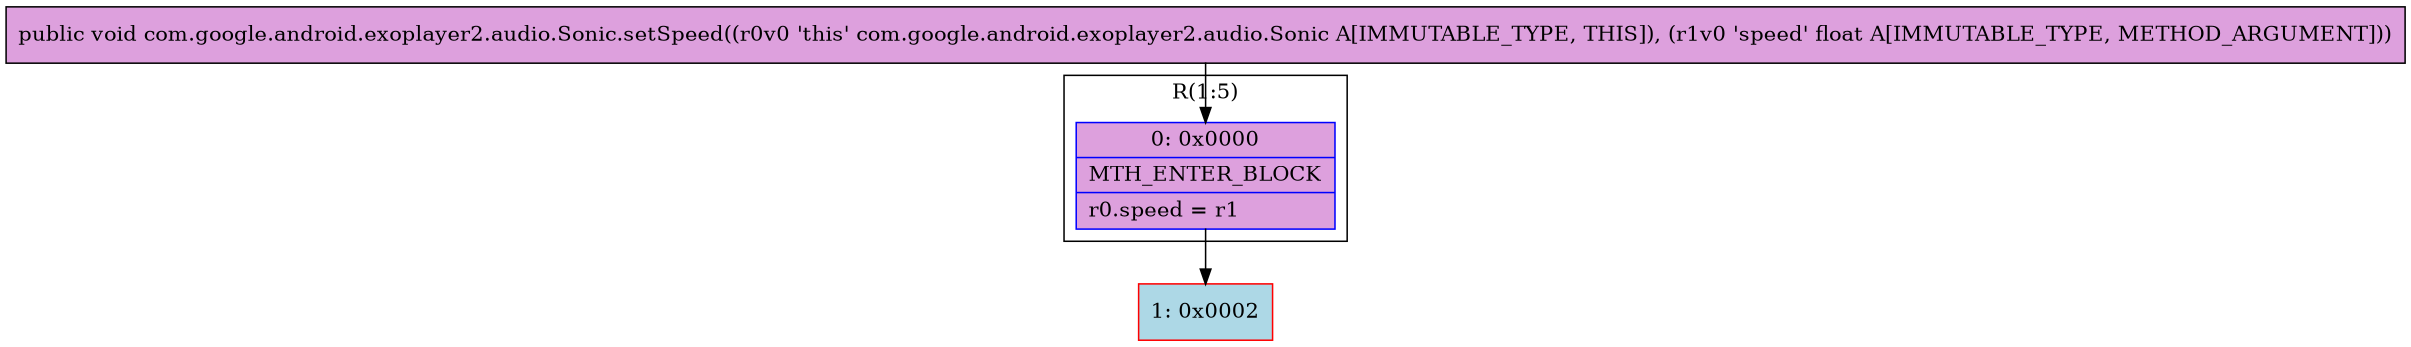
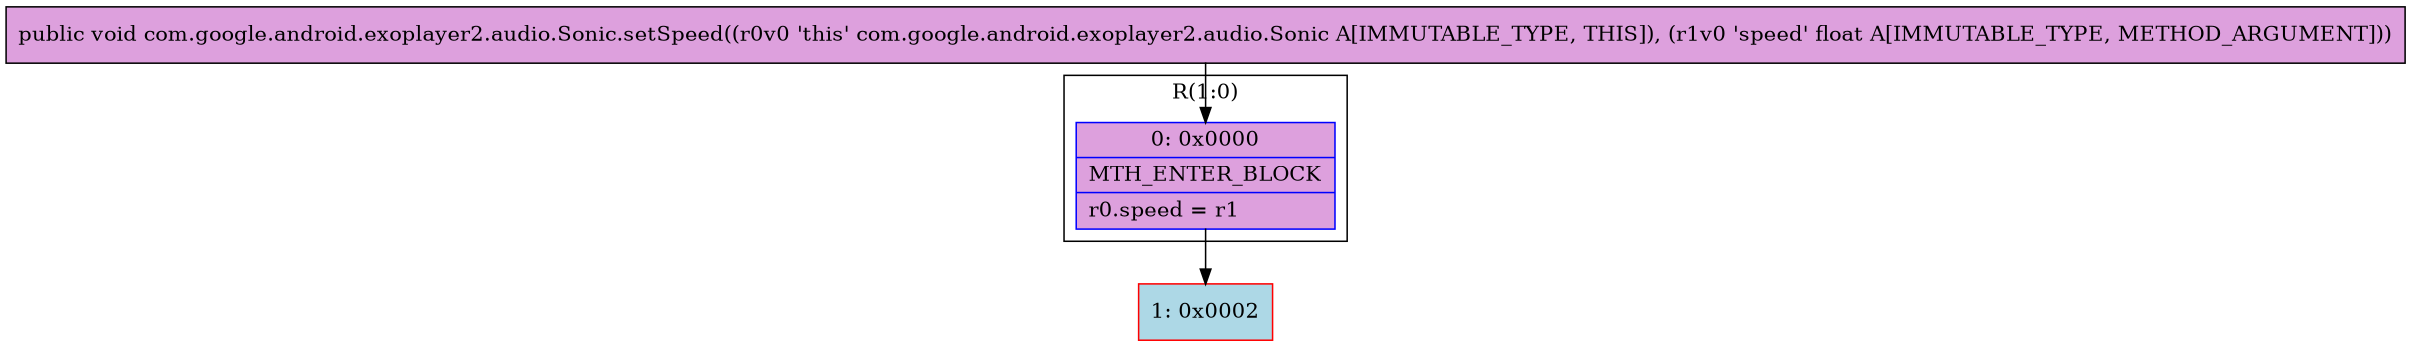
(1206, 93) -> (1206, 93)
